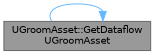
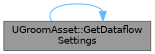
(77, 36) -> (77, 36)
